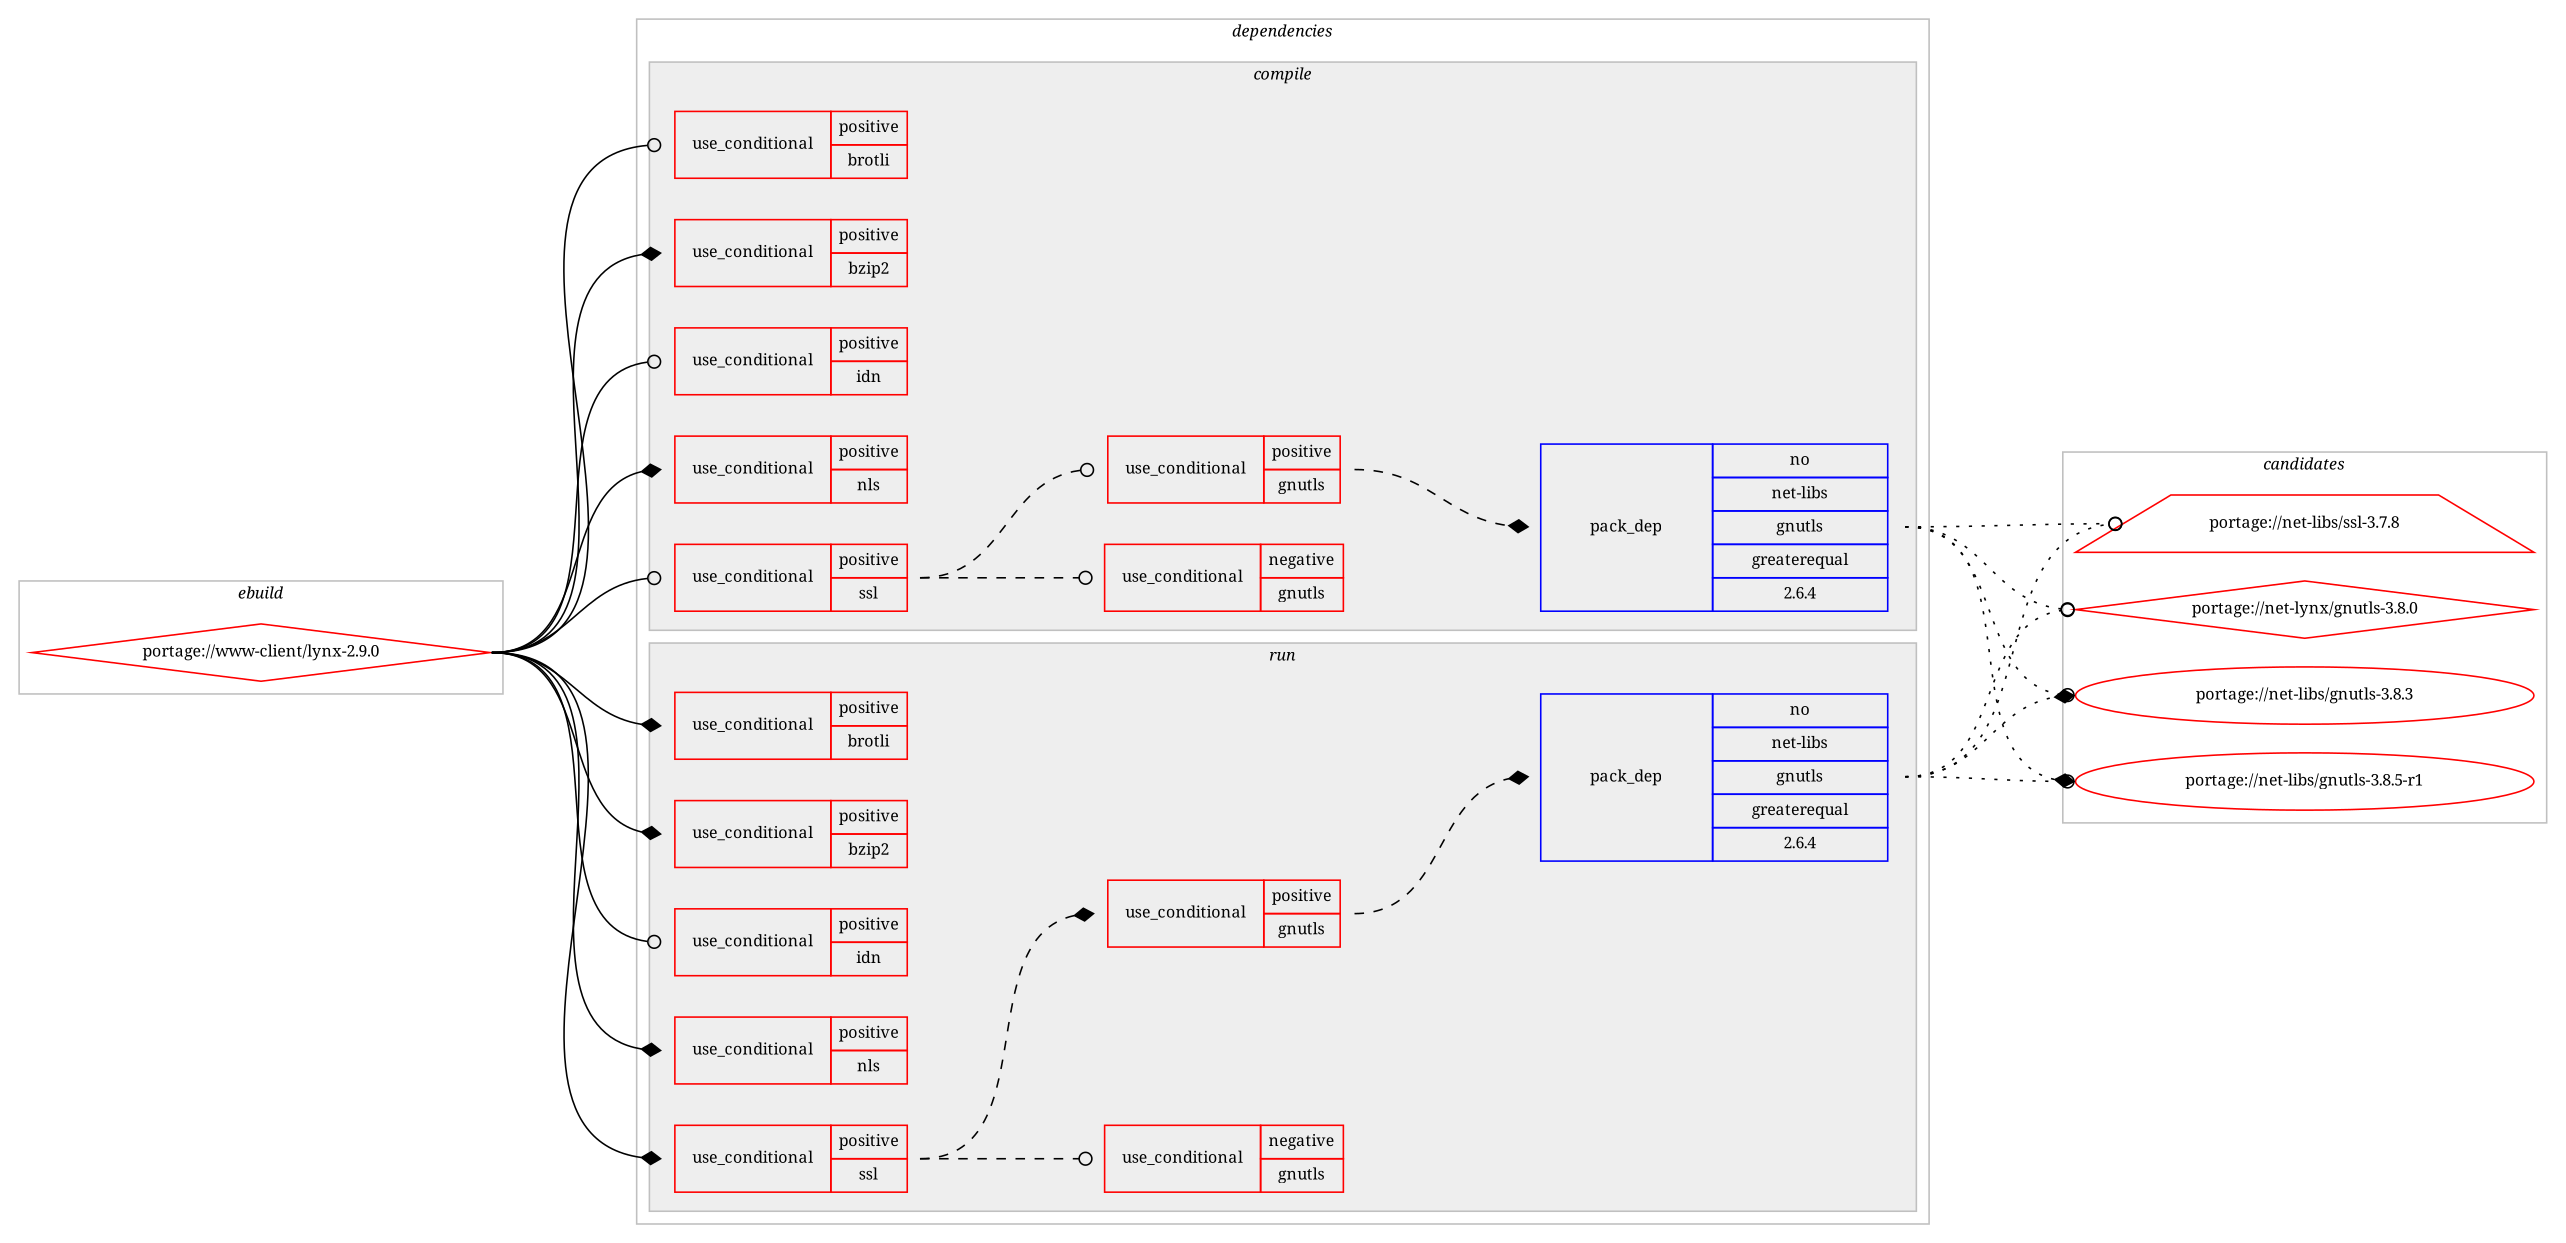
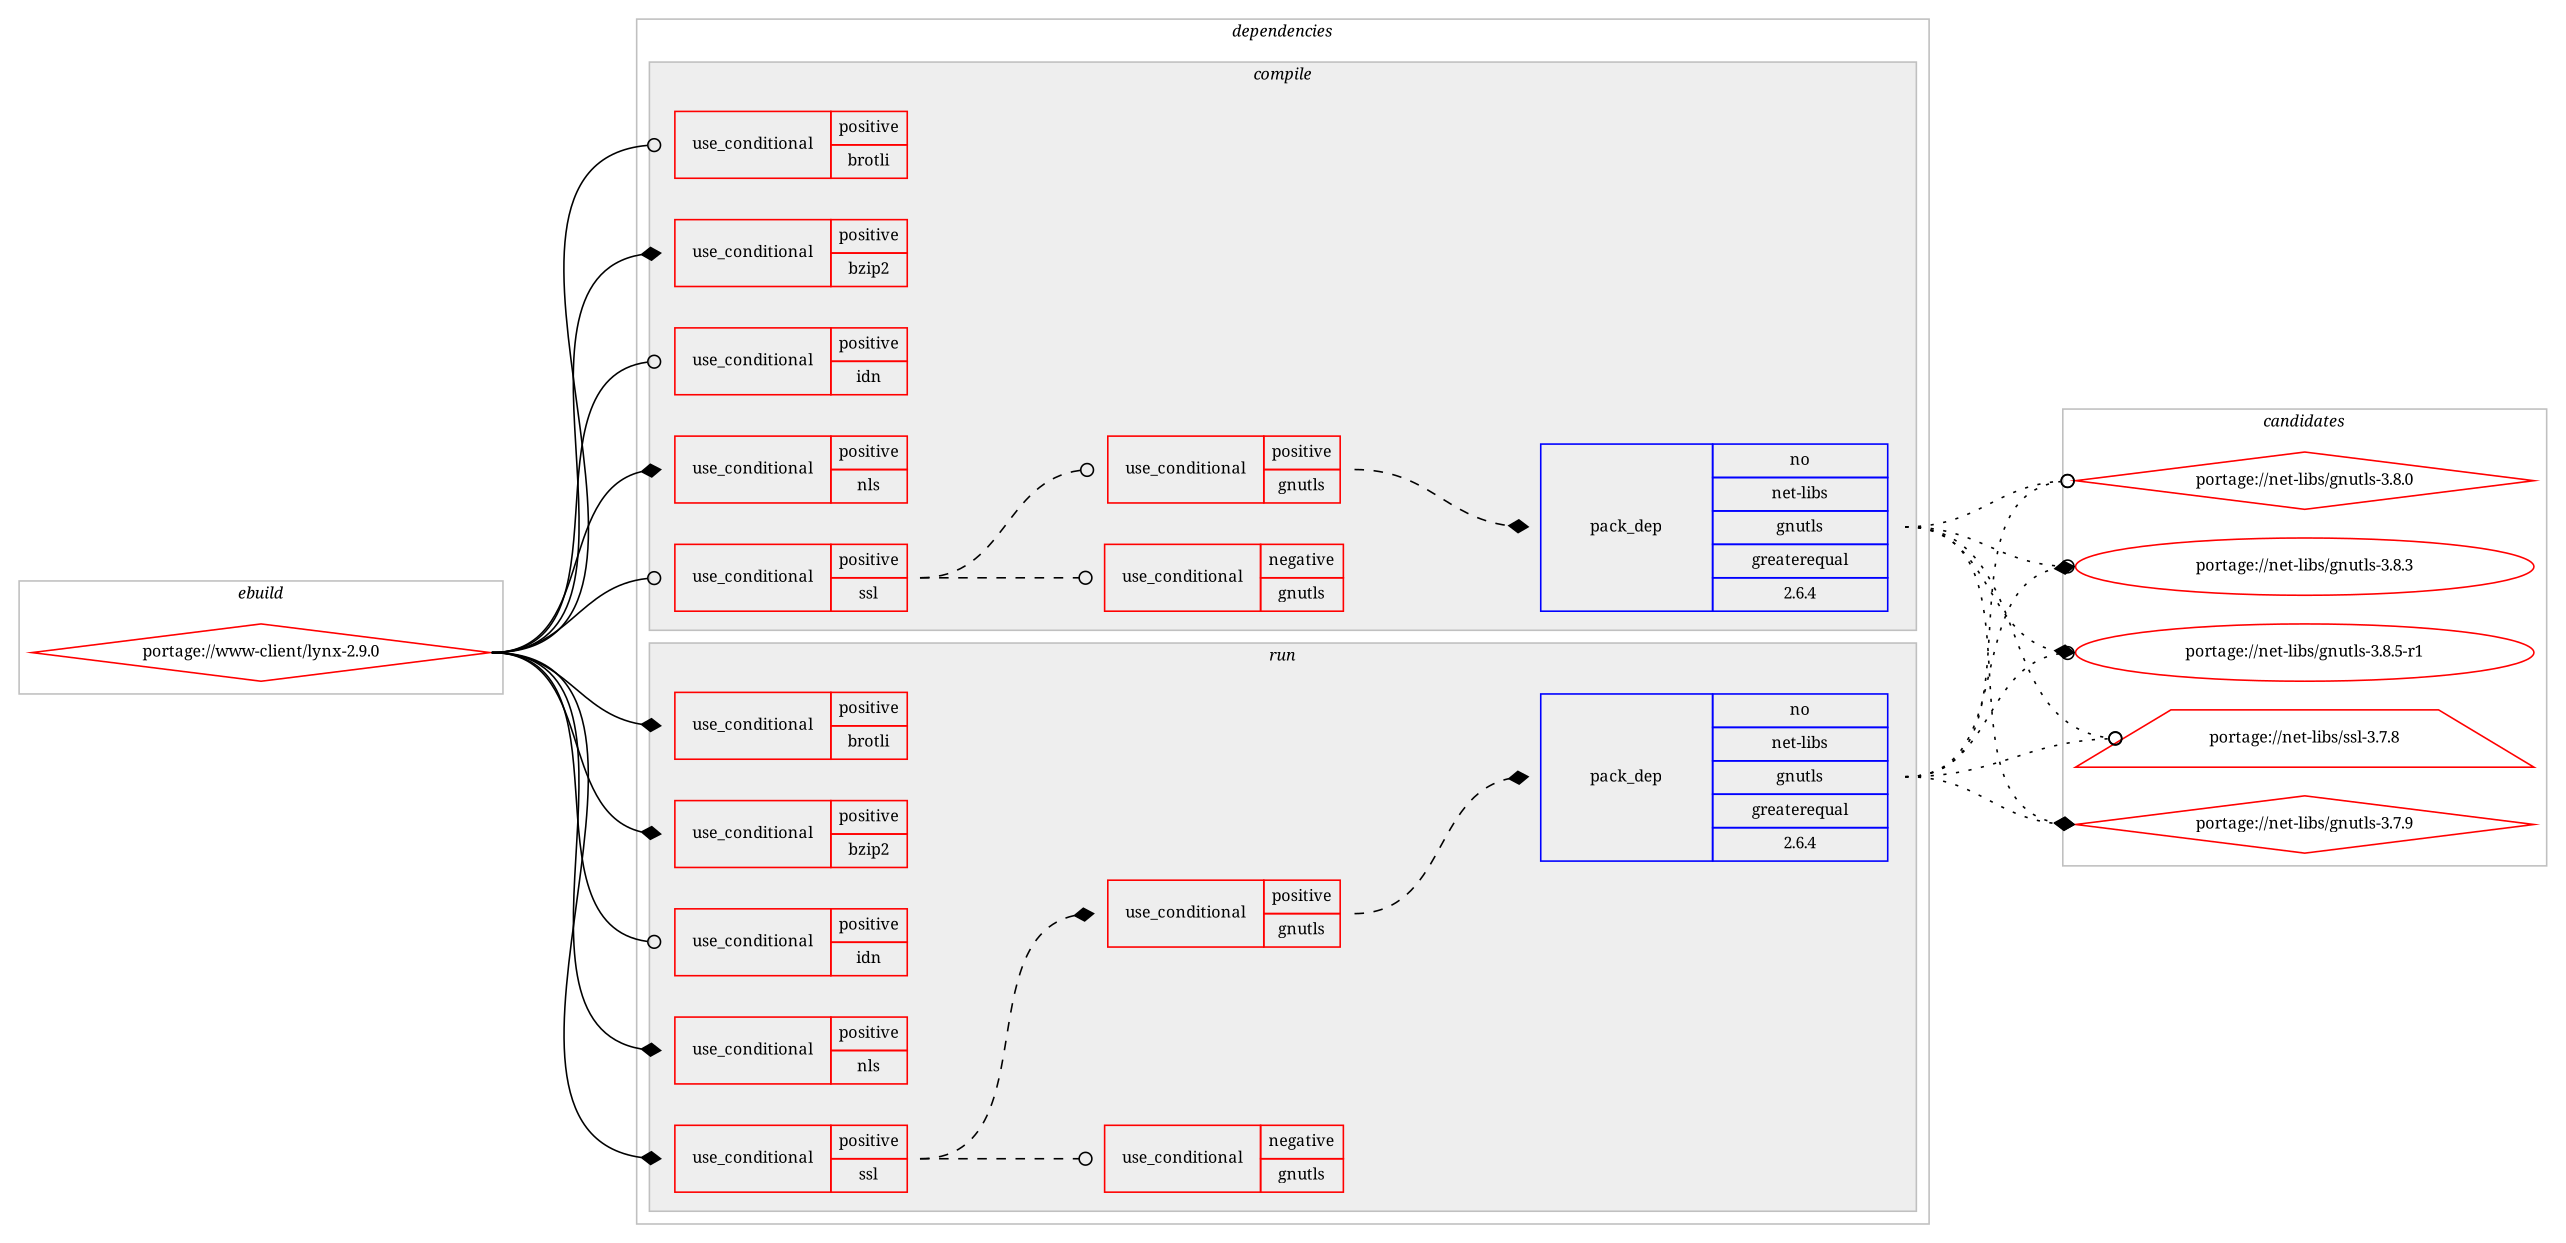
(2305, 610) -> (2305, 481)
none -> (2305, 824)
